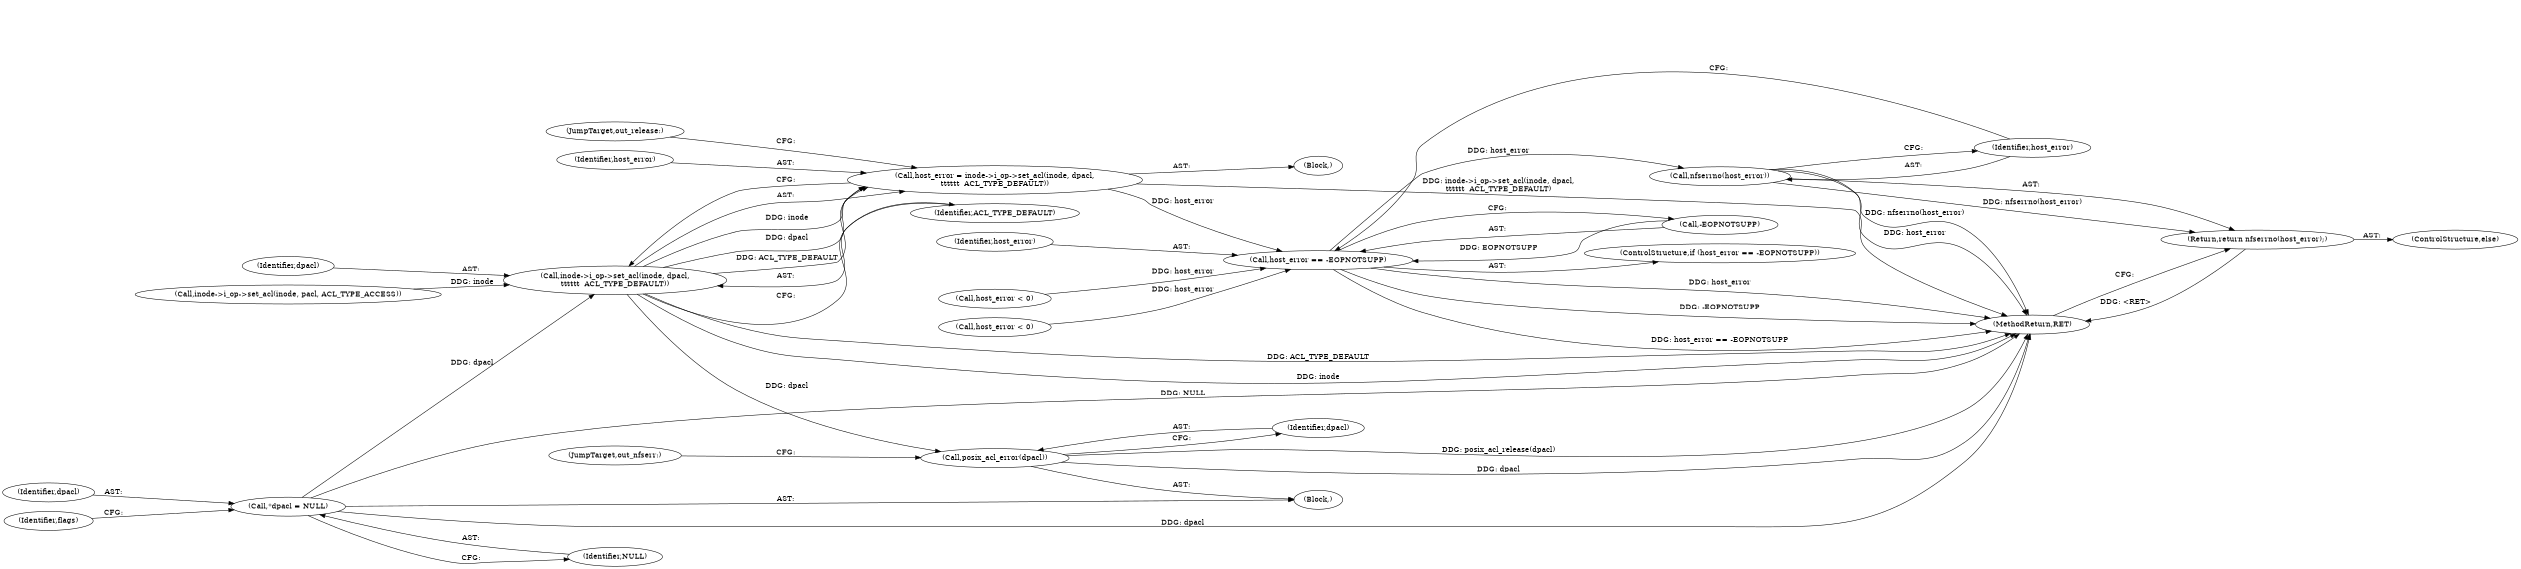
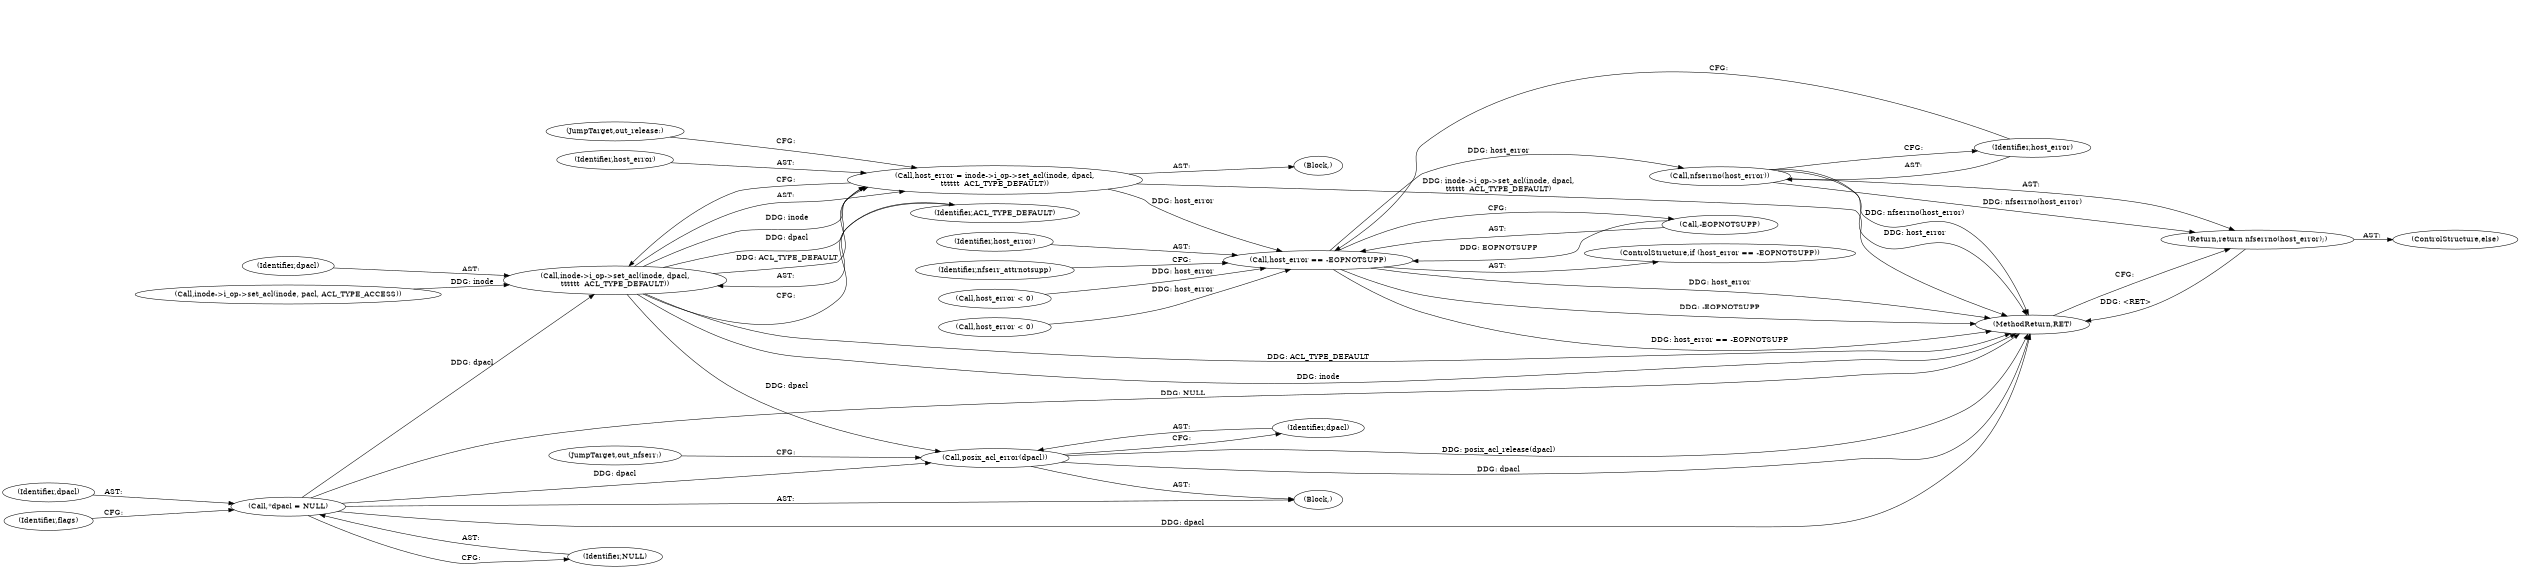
none -> (995, 270)
none -> (634, 484)
